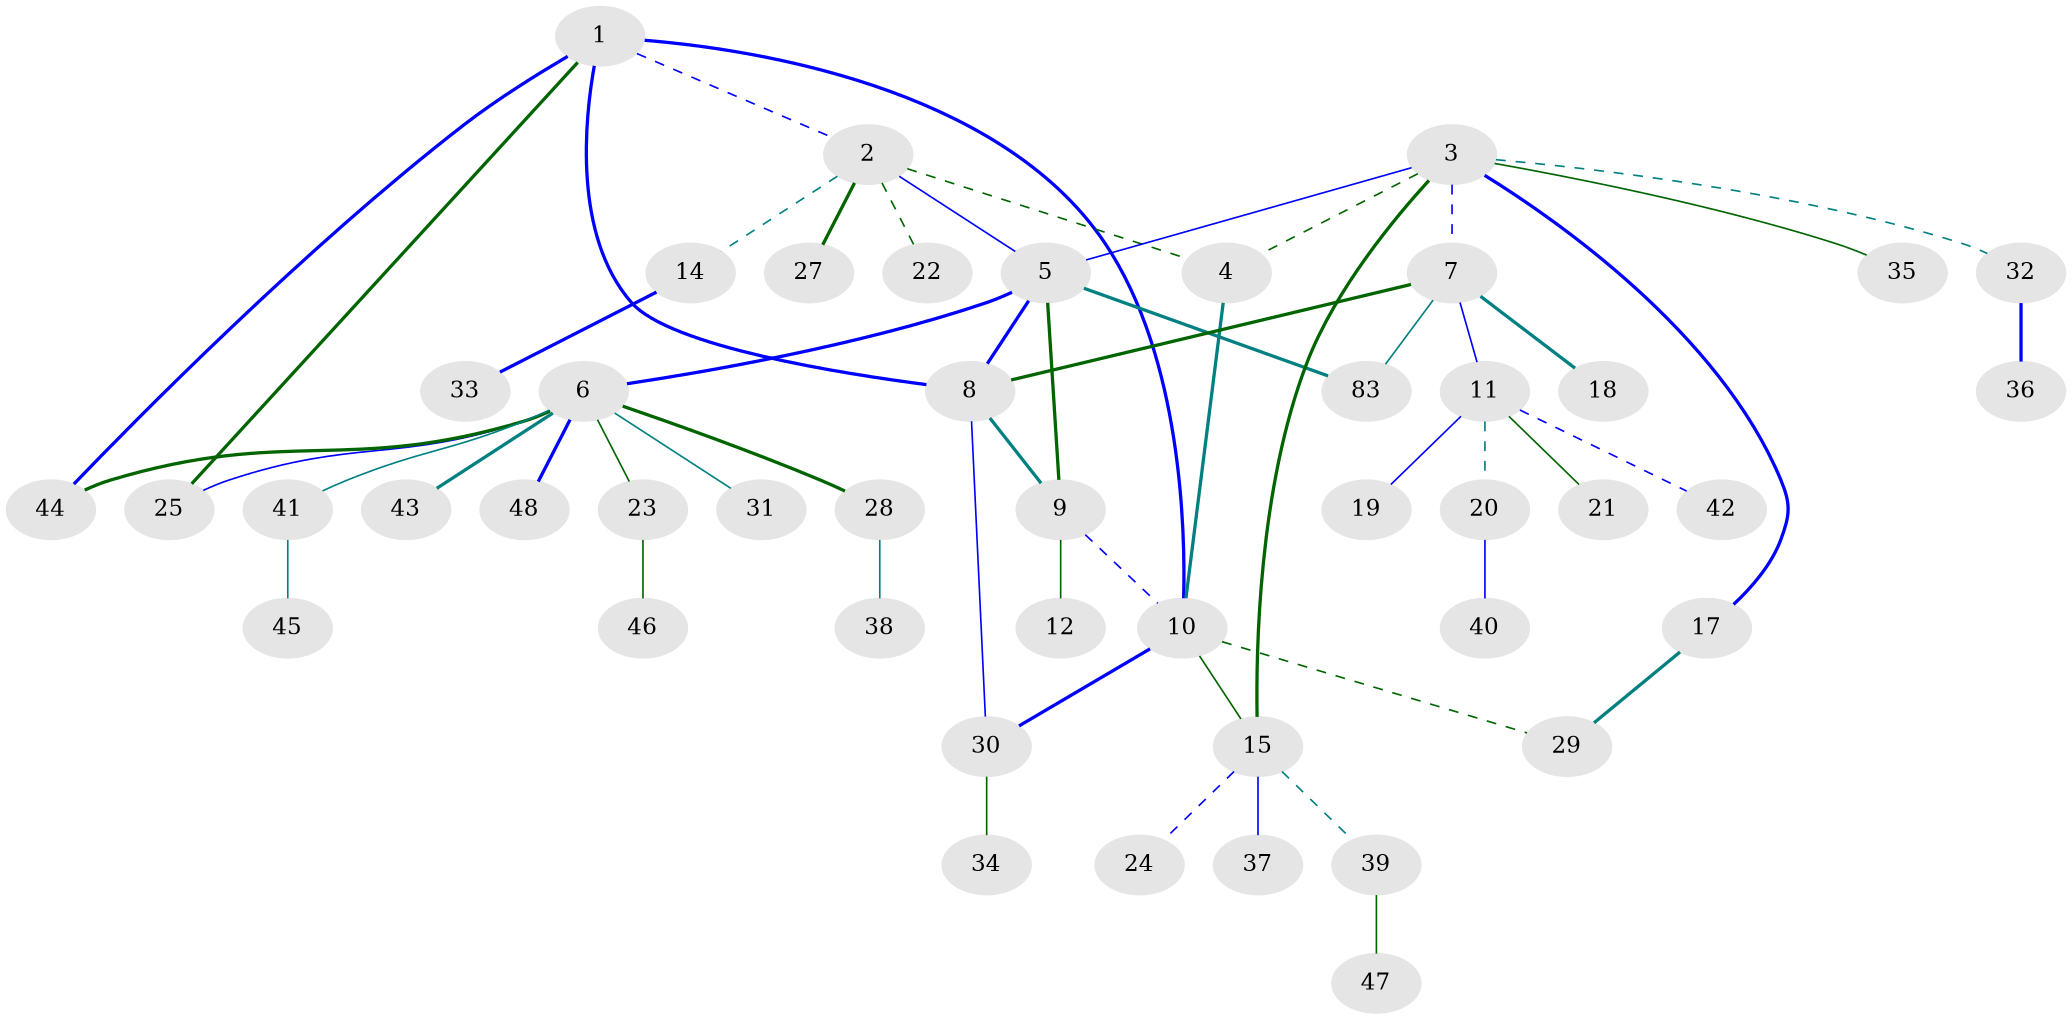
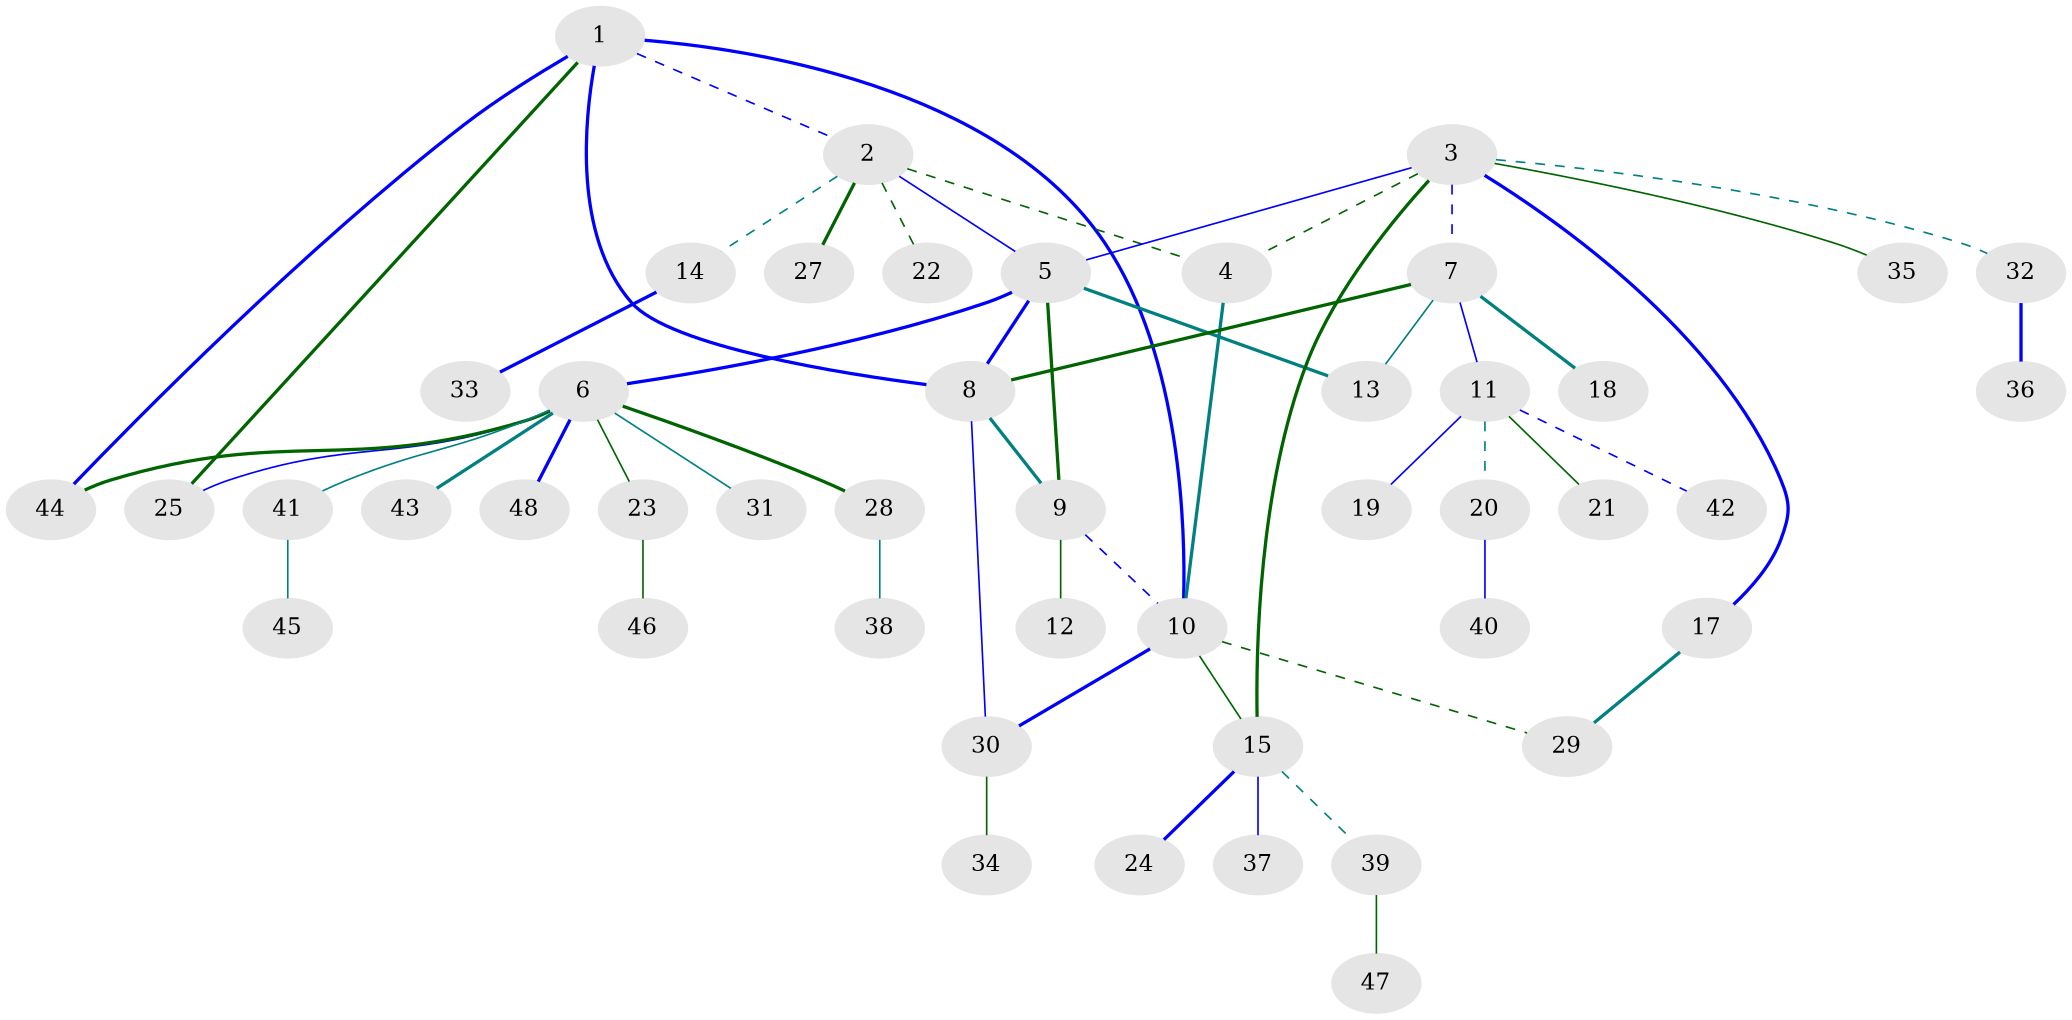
(1367, 391) -> (1367, 391)
(1199, 806) -> (1199, 806)
